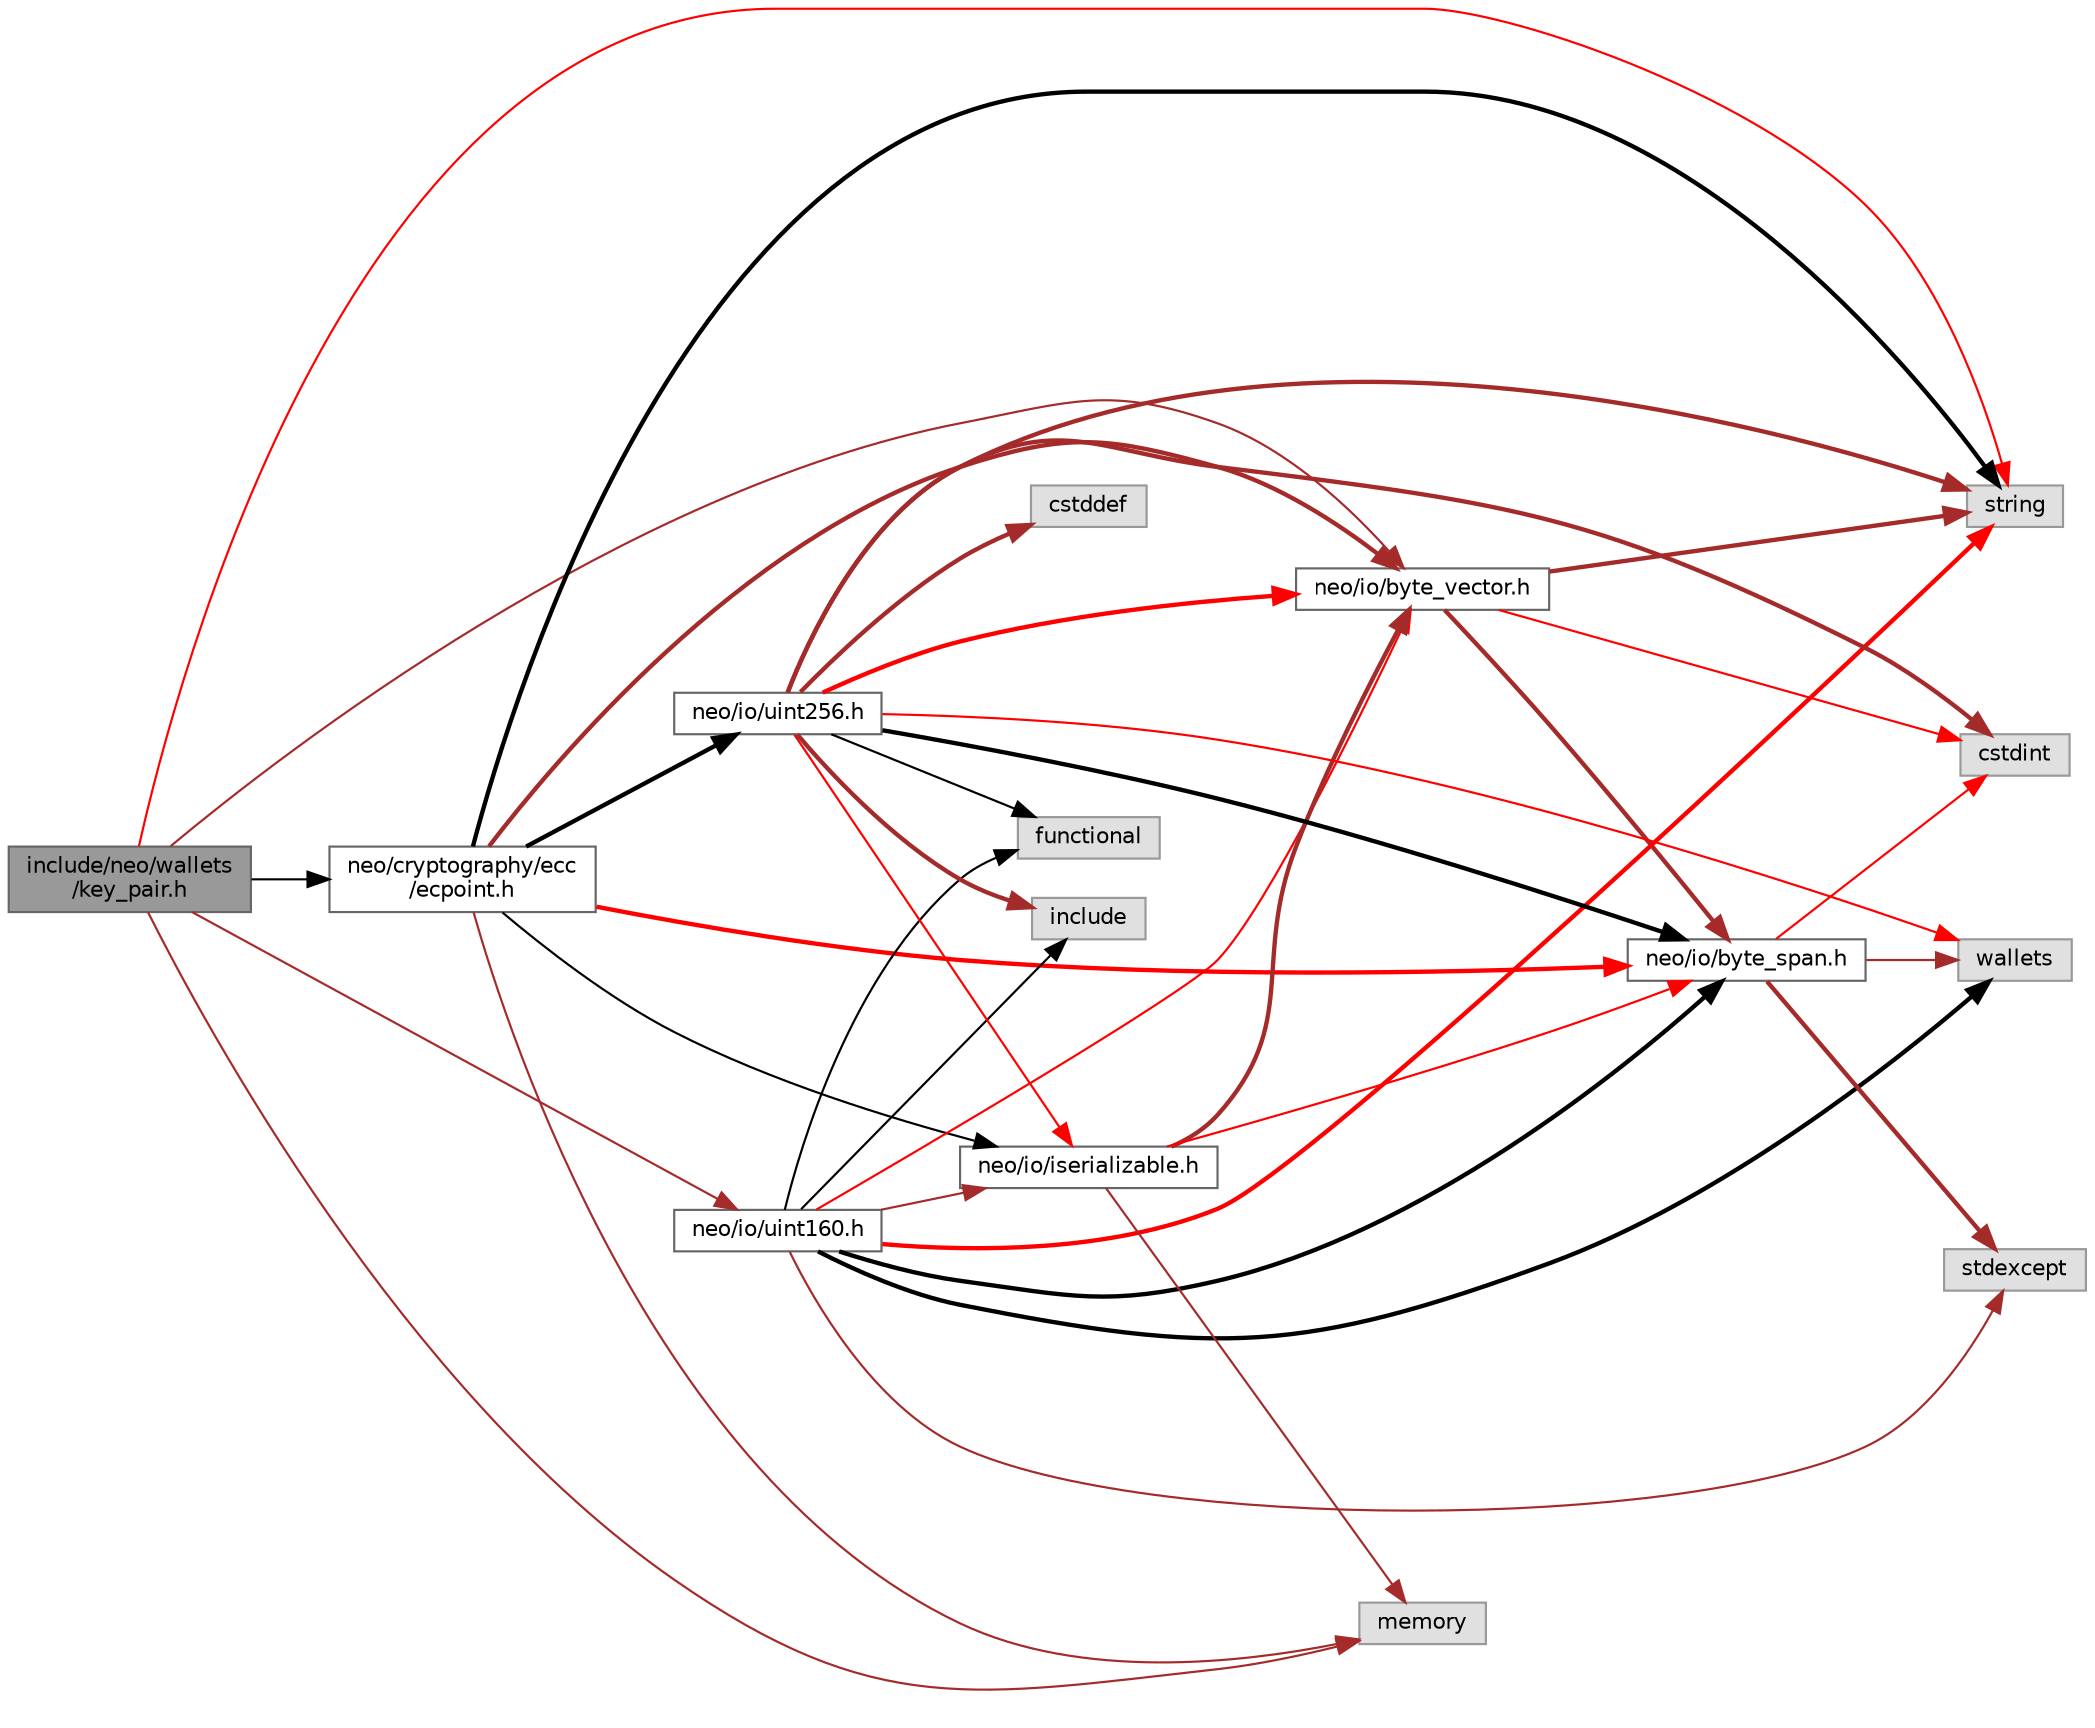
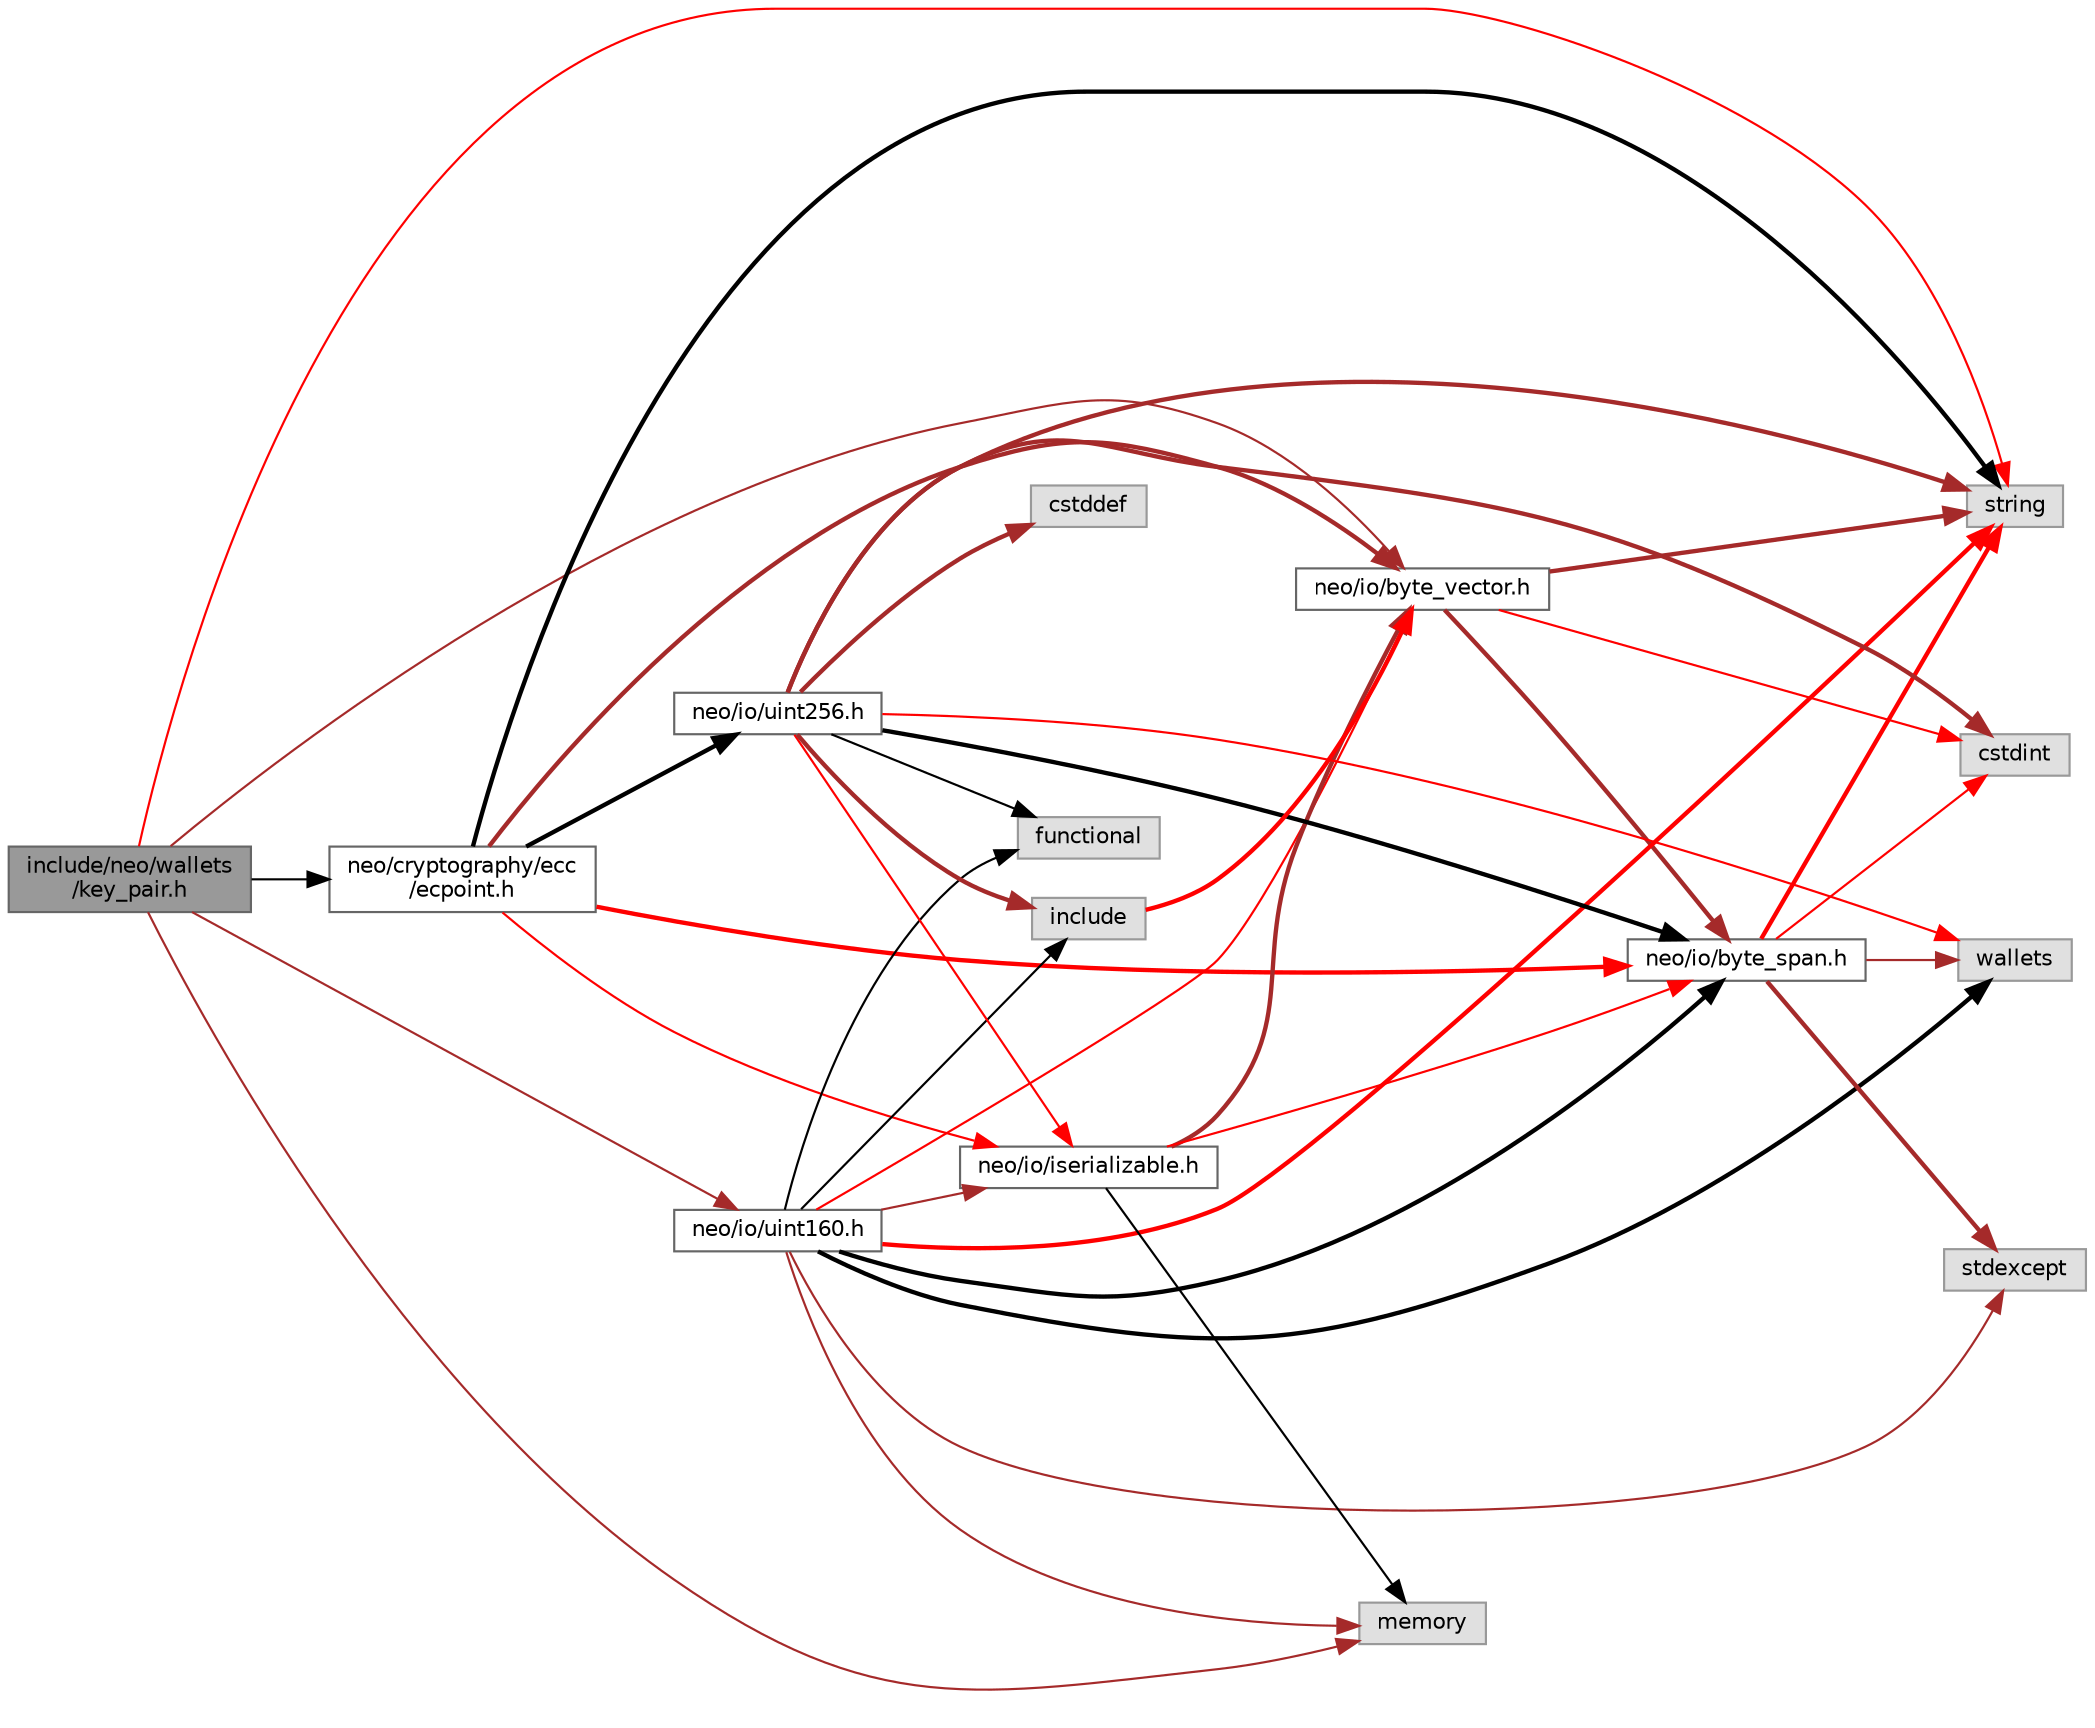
(1043, 624) -> (1301, 797)
none -> (1875, 743)
(724, 1056) -> (724, 1056)
(1249, 1386) -> (1249, 1386)
(763, 1471) -> (986, 1546)
